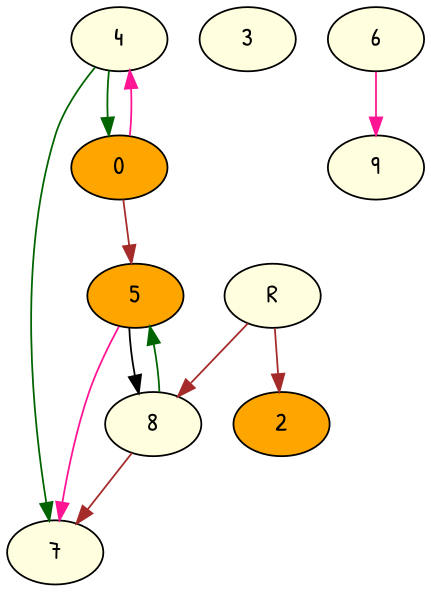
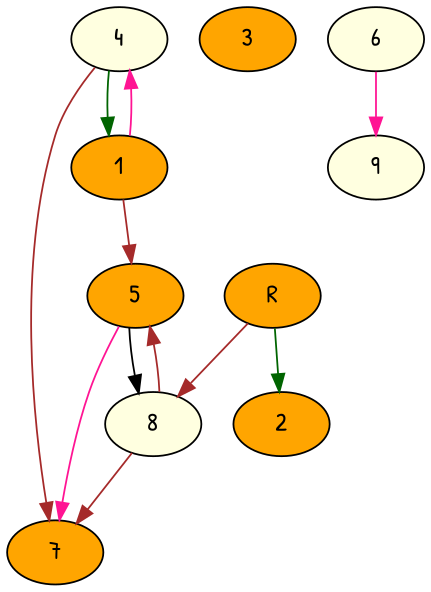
(248, 39) -> (248, 39)
(119, 168) -> (119, 168)
(32, 279) -> (32, 279)
(273, 296) -> (273, 296)
(276, 351) -> (276, 351)
(157, 368) -> (157, 368)
(55, 552) -> (55, 552)
